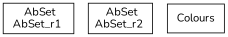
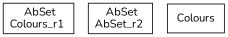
(39, 18) -> (39, 18)
